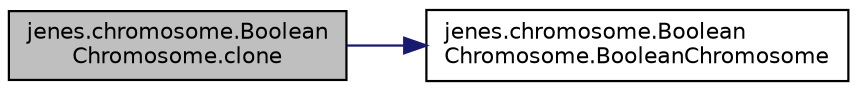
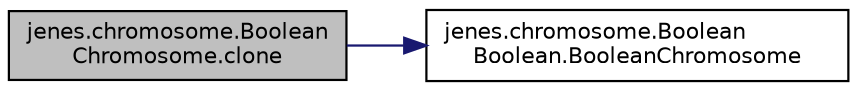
(637, 46) -> (637, 46)
